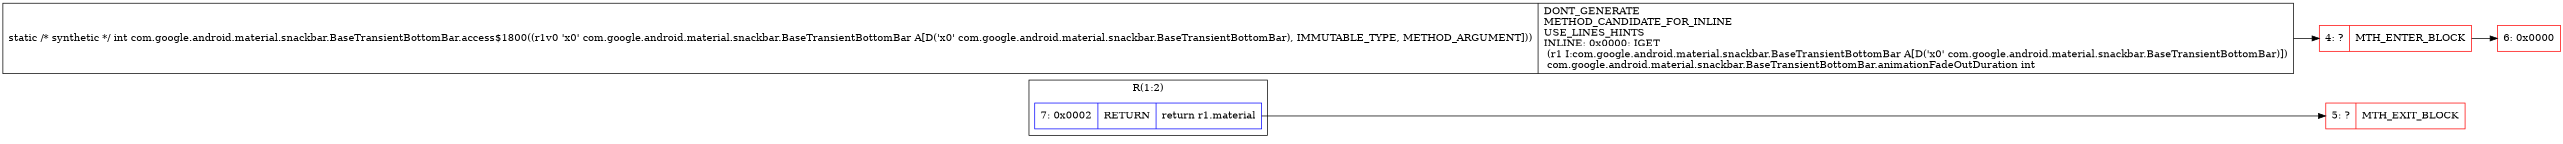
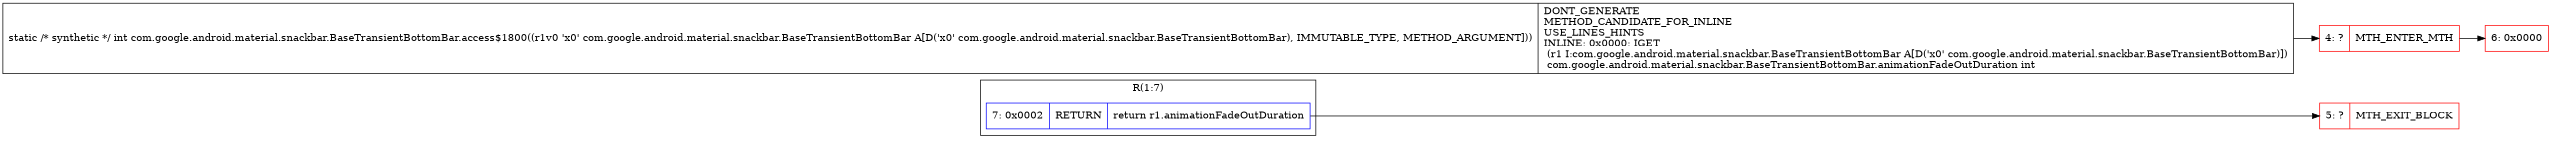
(2411, 38) -> (2404, 38)
(1148, 88) -> (1148, 88)
(1209, 116) -> (1209, 116)
